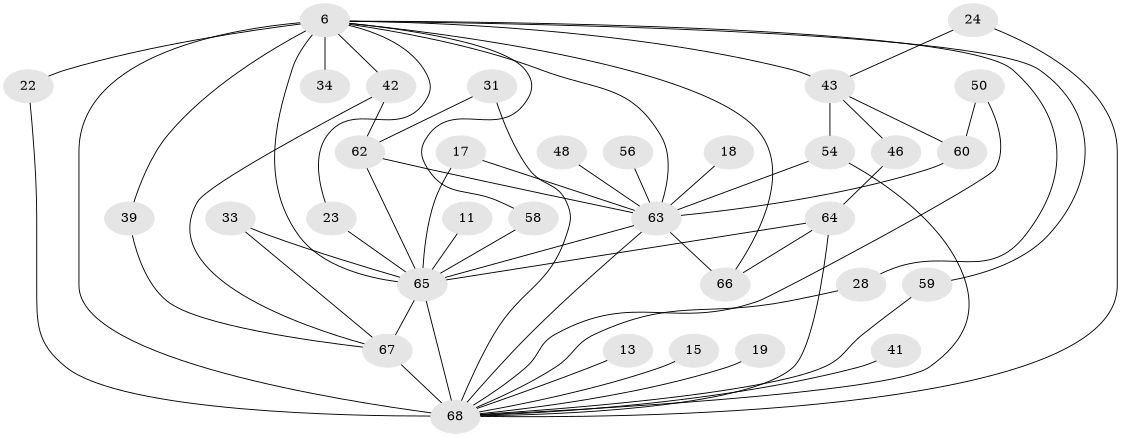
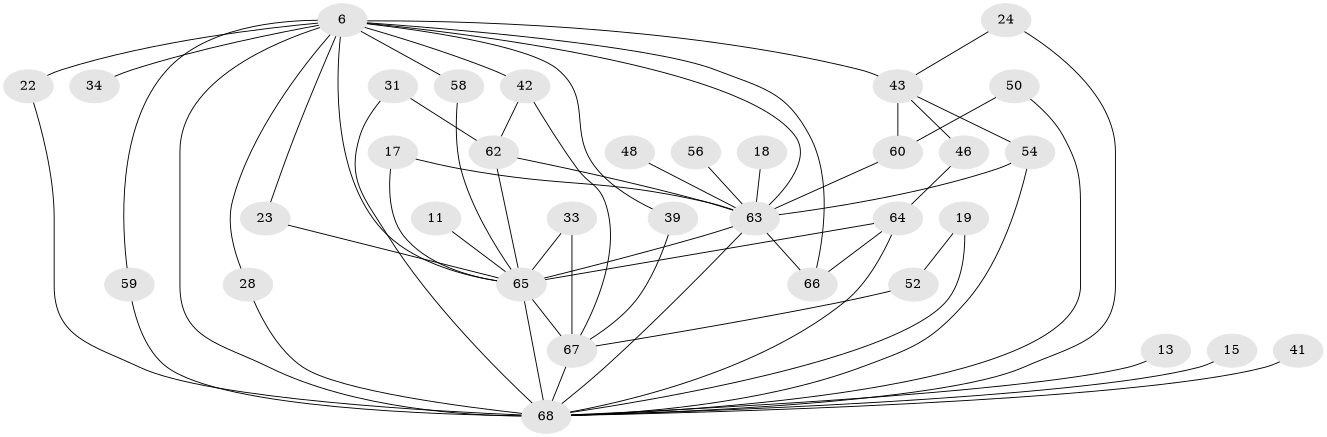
none -> (913, 285)
